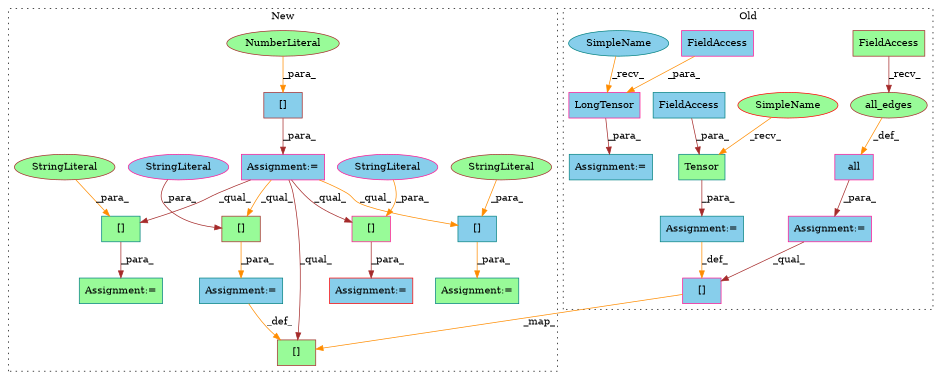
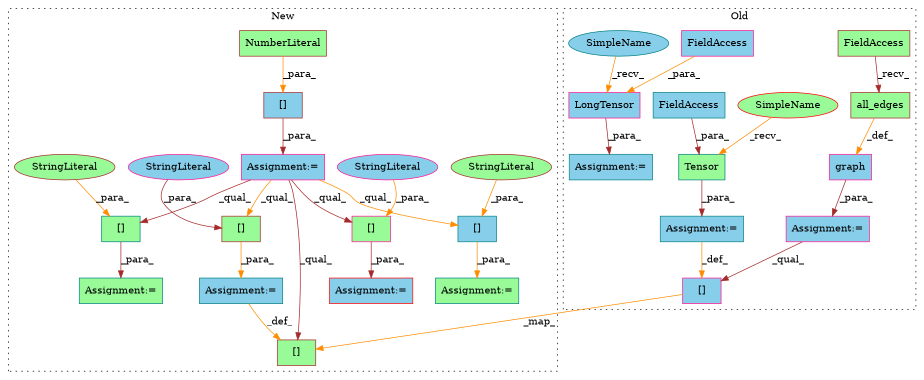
(283, 43) -> (283, 43)
(889, 105) -> (880, 105)
(854, 167) -> (850, 167)
